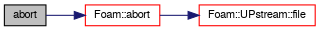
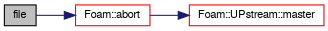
(25, 15) -> (20, 15)
(257, 15) -> (257, 15)
